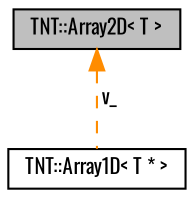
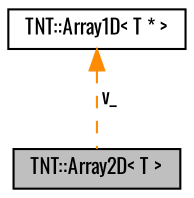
(97, 110) -> (97, 110)
